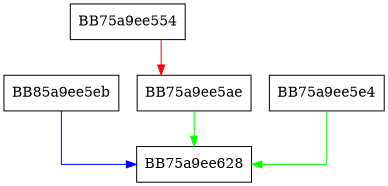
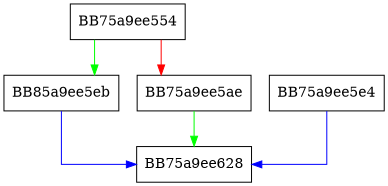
none -> (95, 52)
(321, 164) -> (321, 164)
